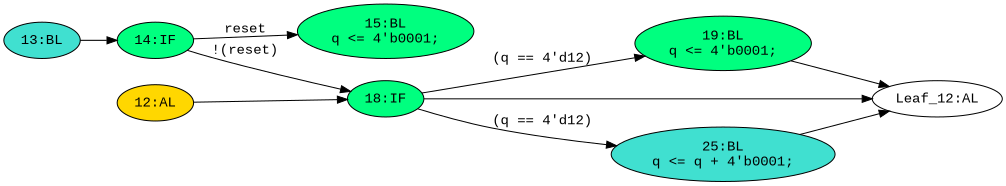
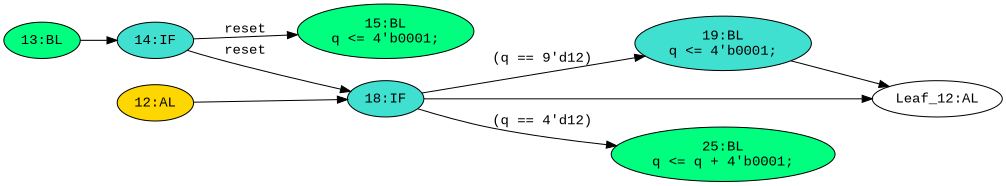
(42, 40) -> (42, 40)
(155, 40) -> (155, 40)
(723, 43) -> (723, 43)
(245, 50) -> (245, 50)
(543, 58) -> (543, 58)
(386, 99) -> (386, 99)
(840, 124) -> none
(723, 154) -> (723, 154)
